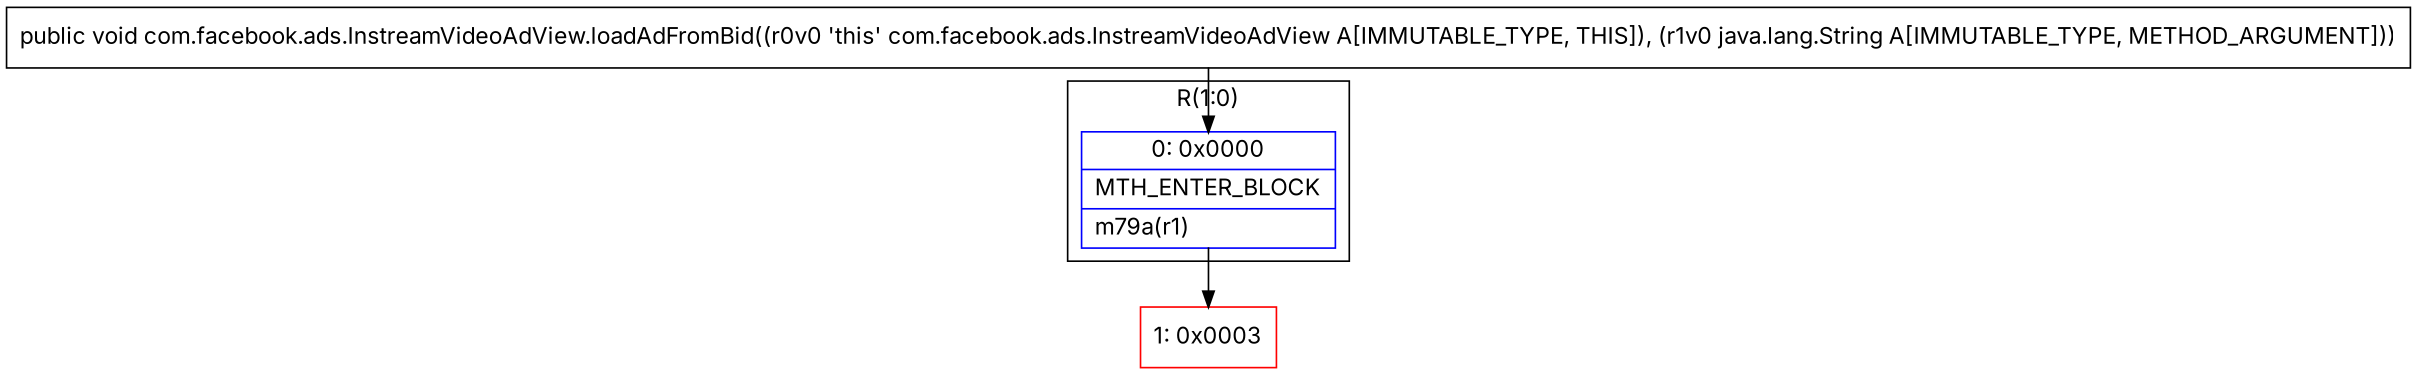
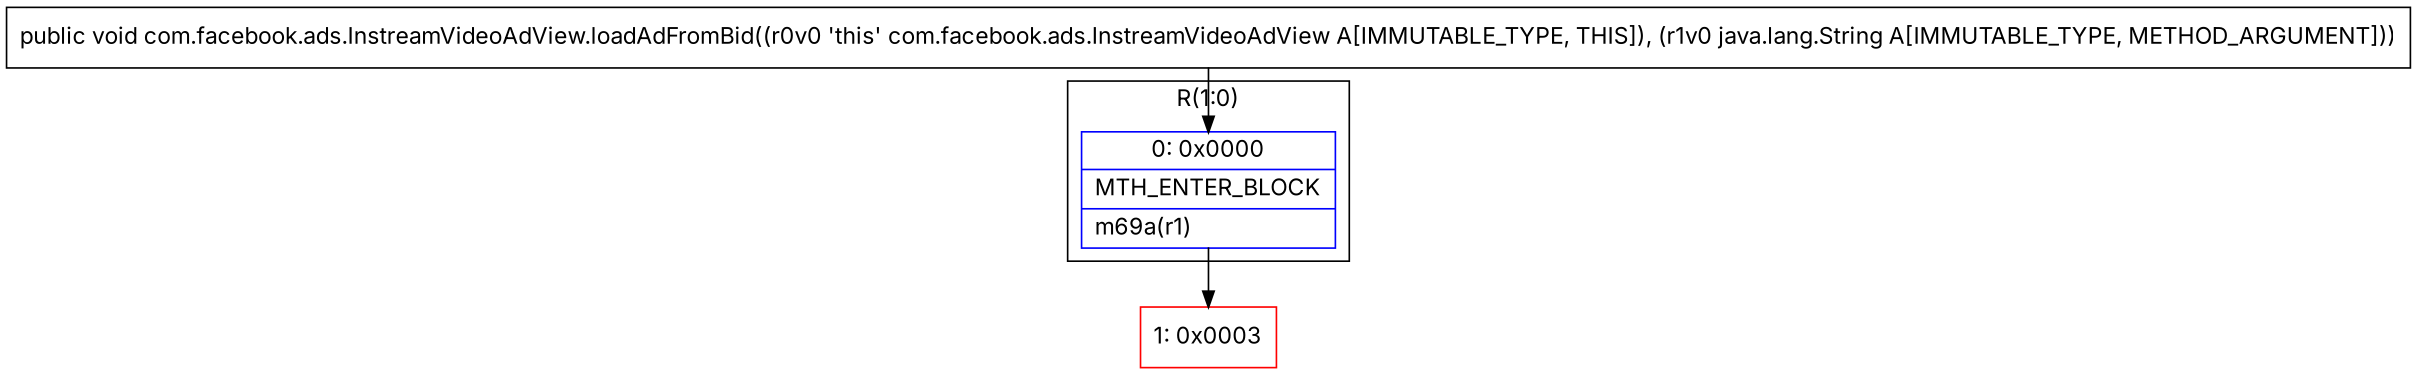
(1142, 228) -> (1144, 228)
